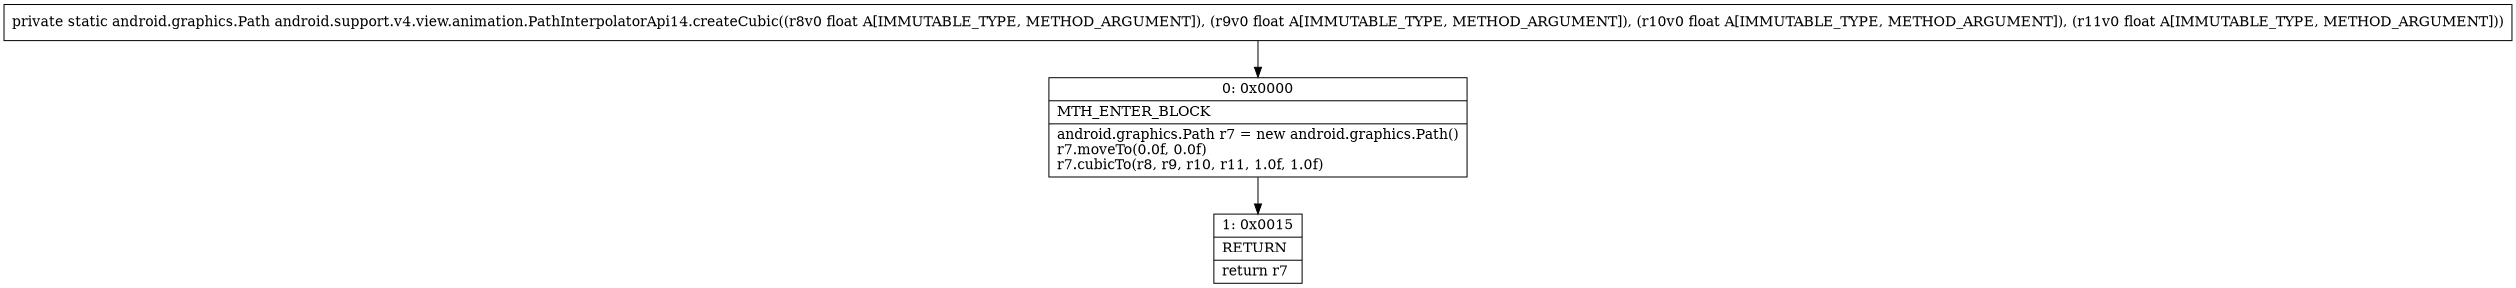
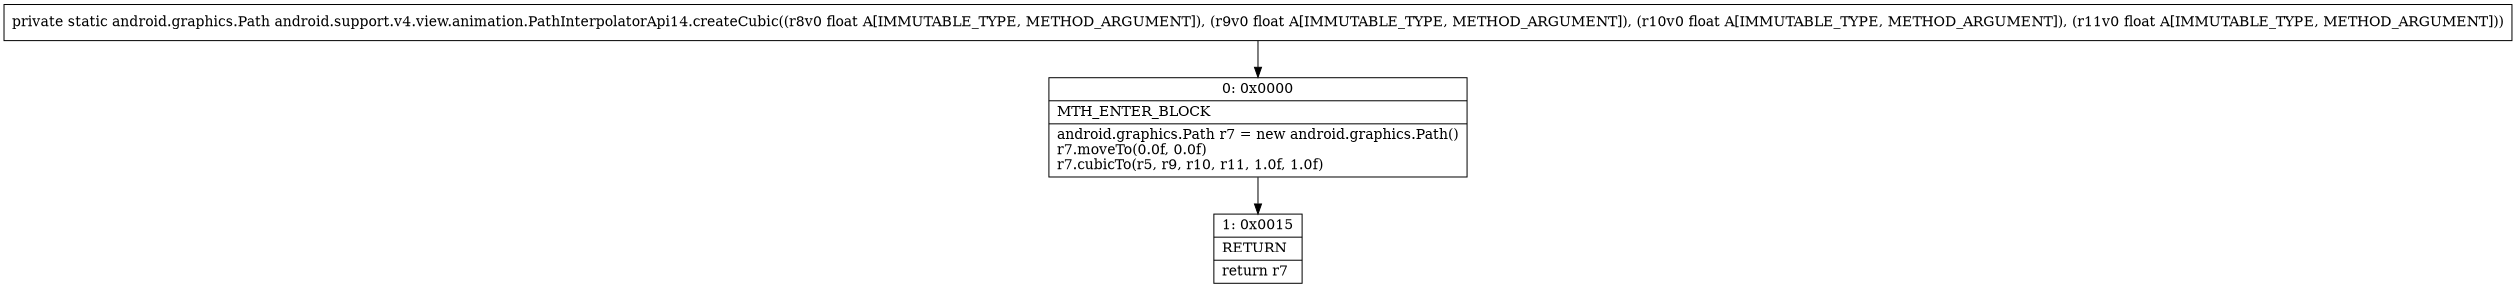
(1190, 165) -> (1190, 165)
